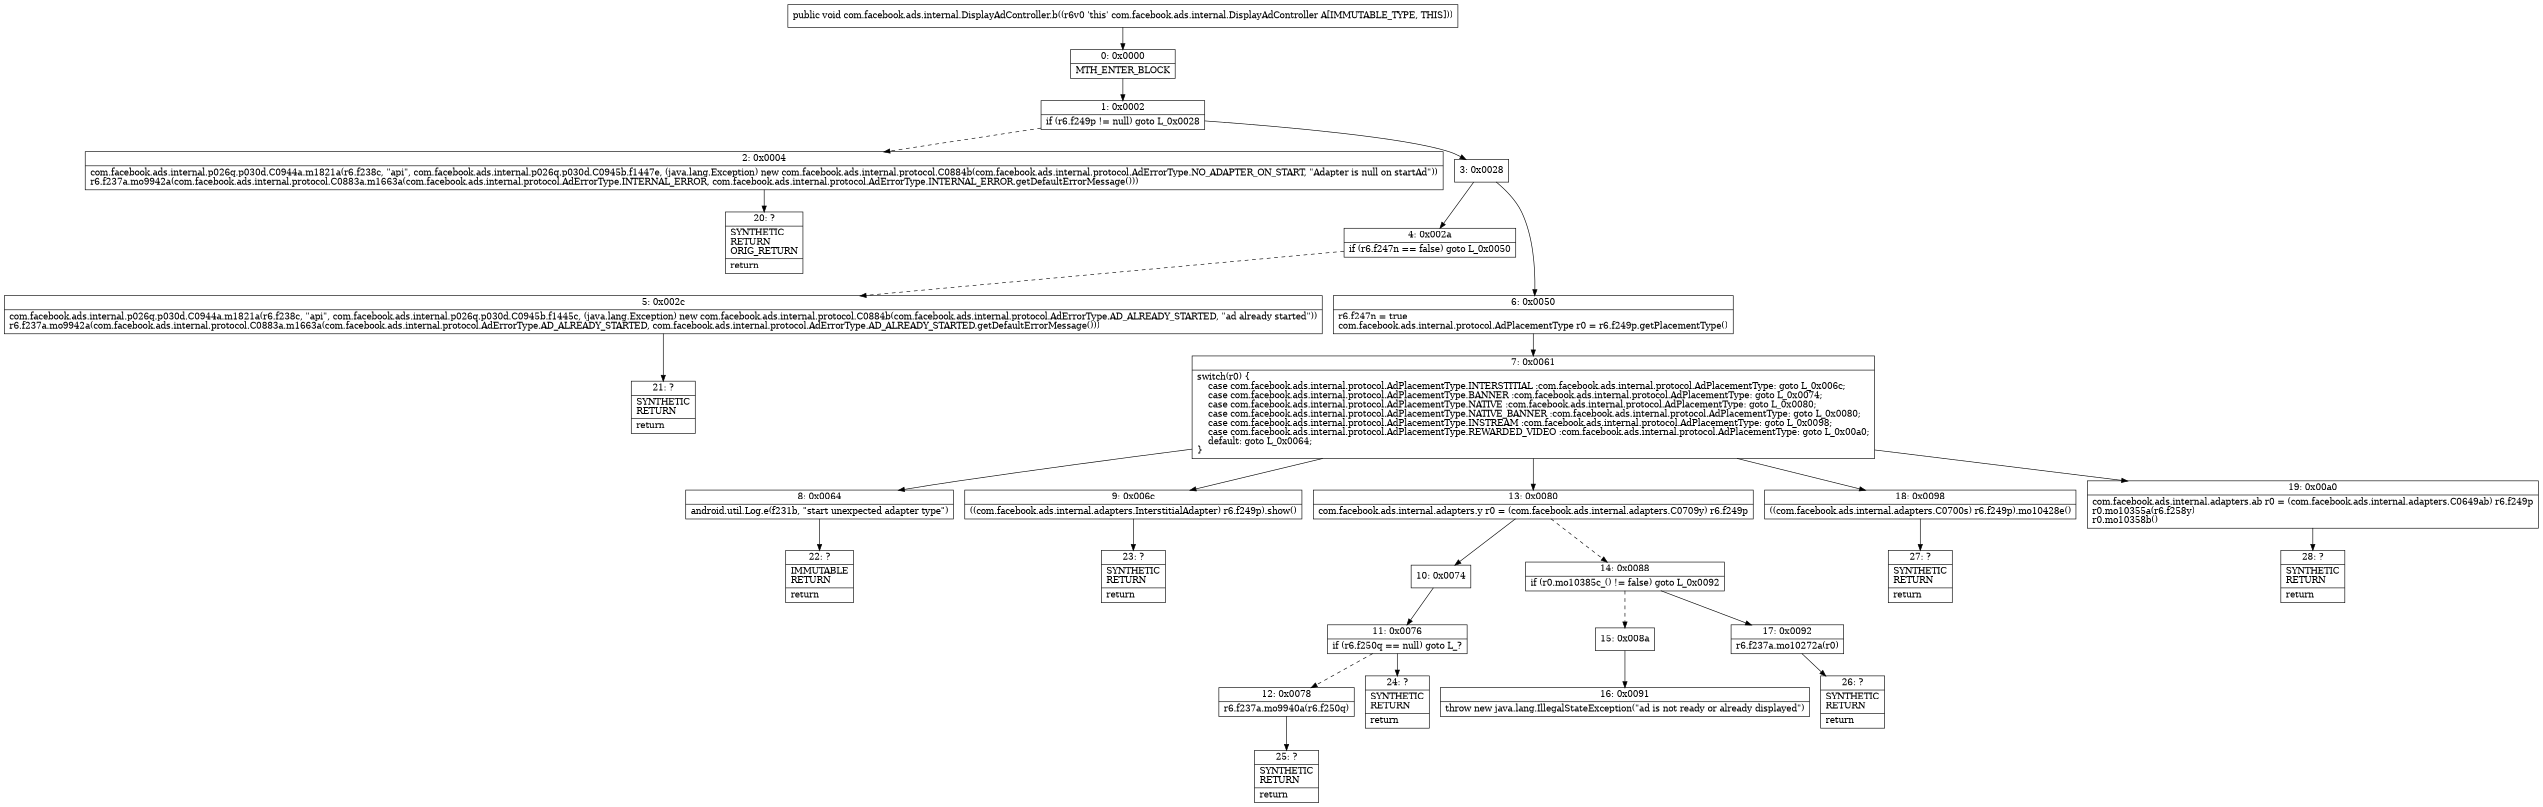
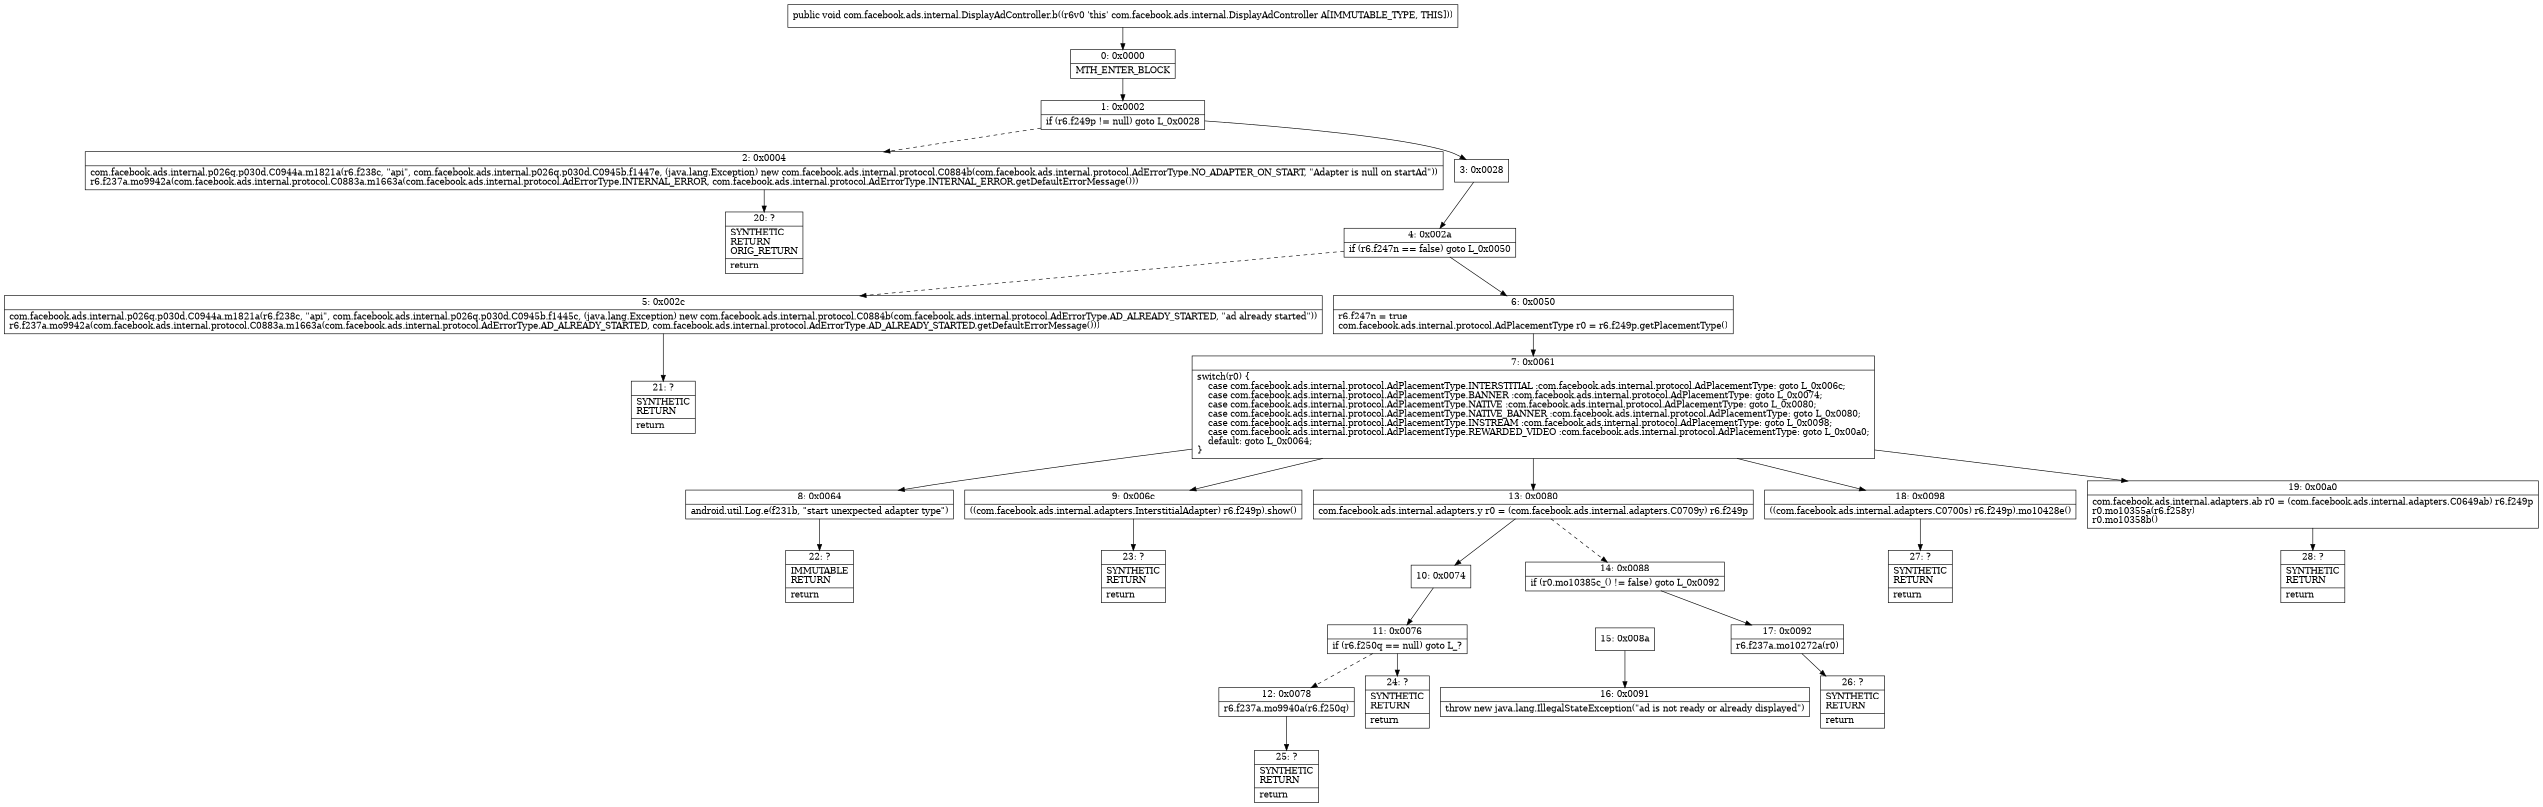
(1528, 231) -> (1476, 275)
(1625, 606) -> none
